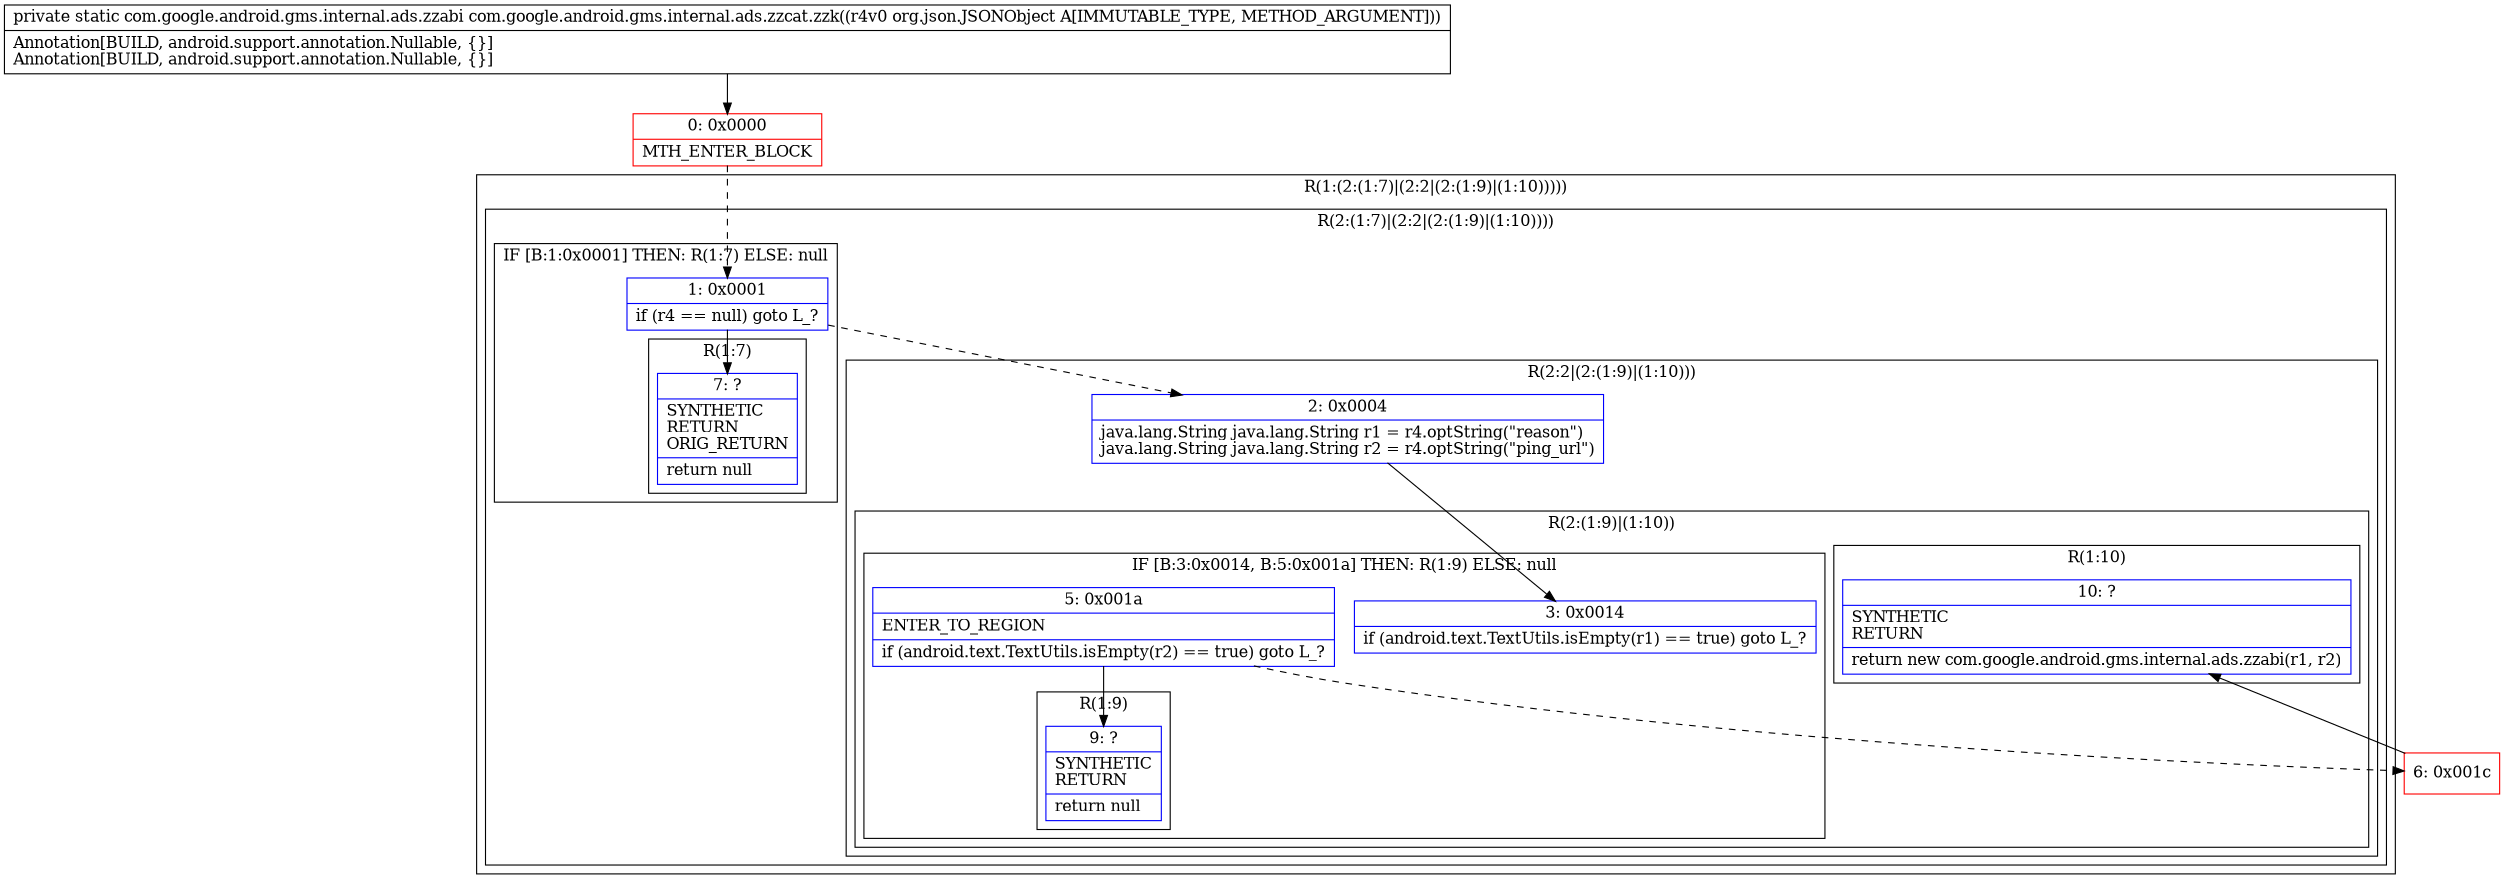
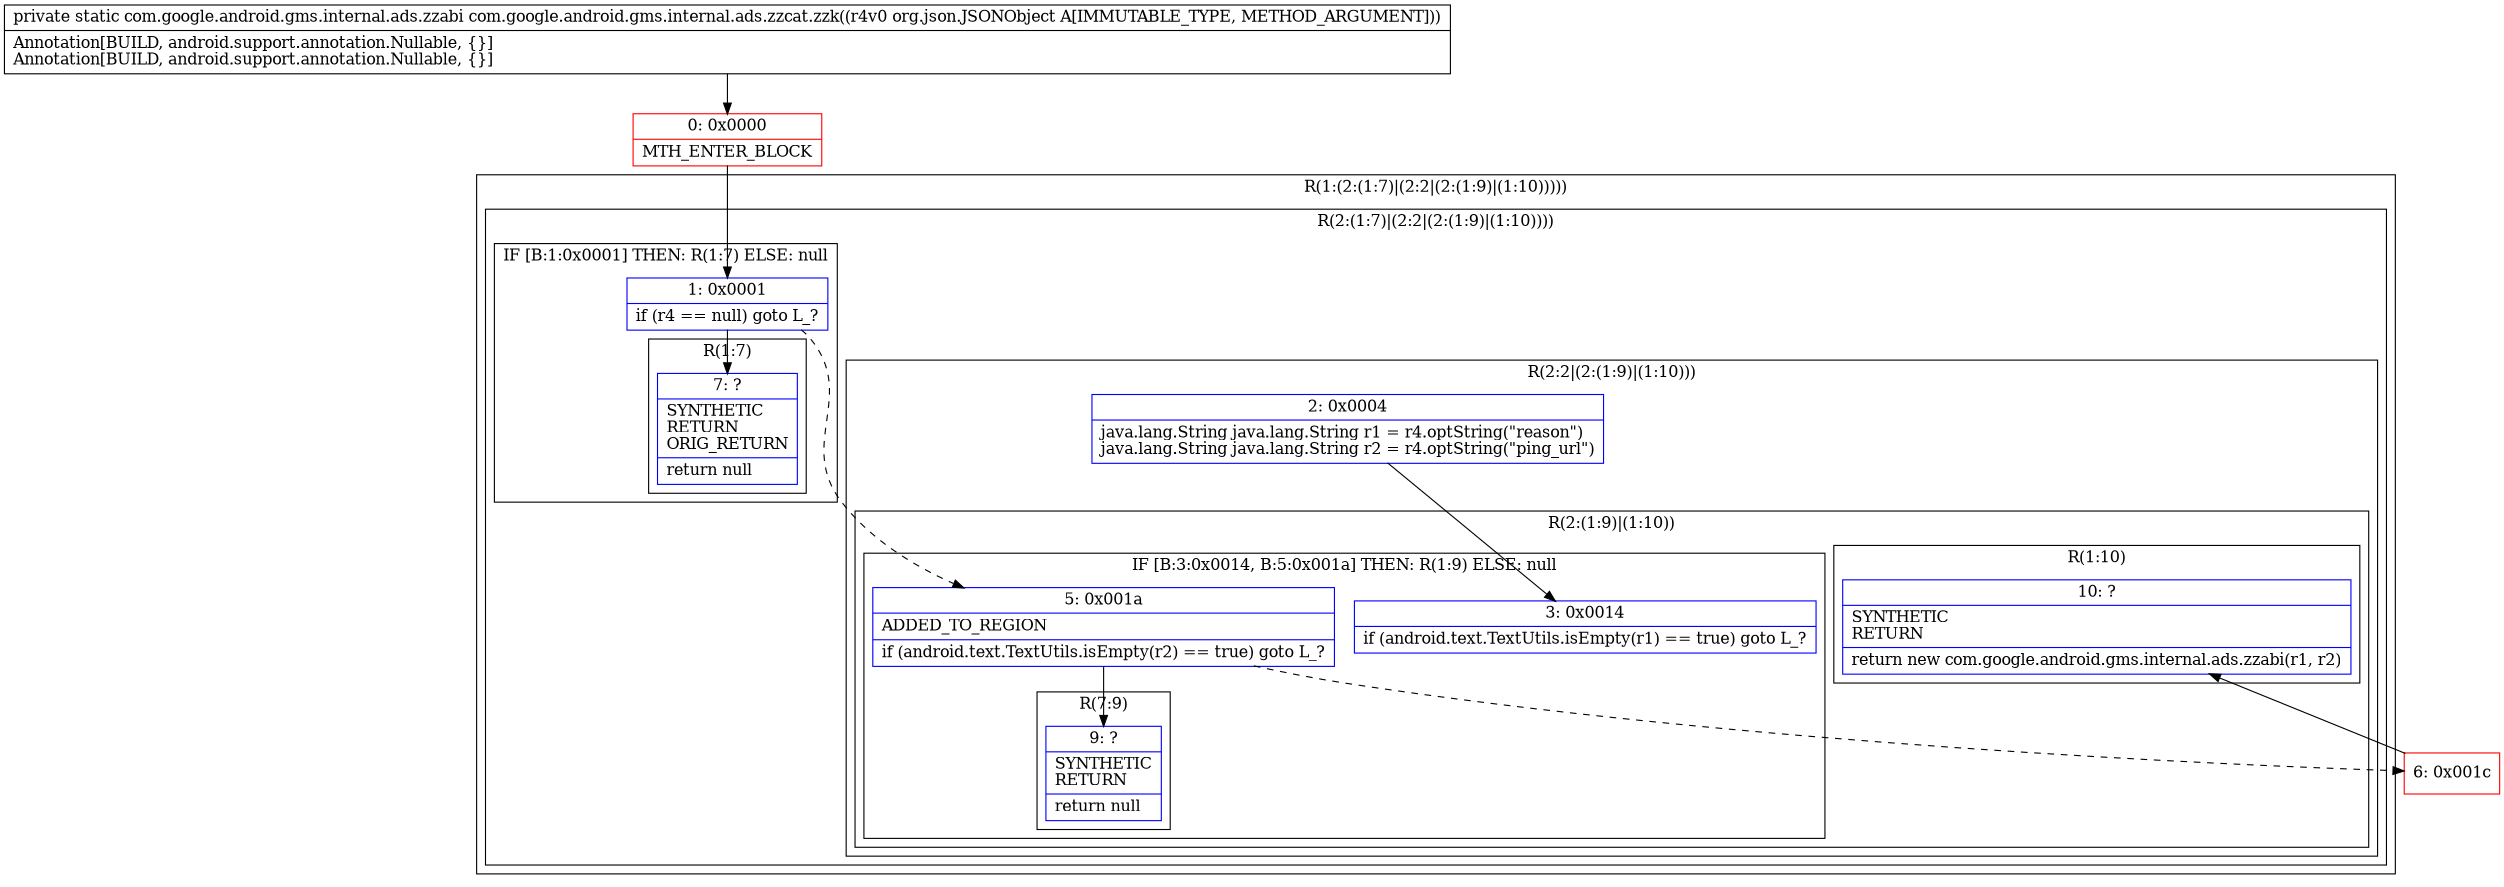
(727, 216) -> (727, 216)
(965, 352) -> (830, 483)
(964, 626) -> (964, 626)
(1104, 705) -> (1104, 705)
